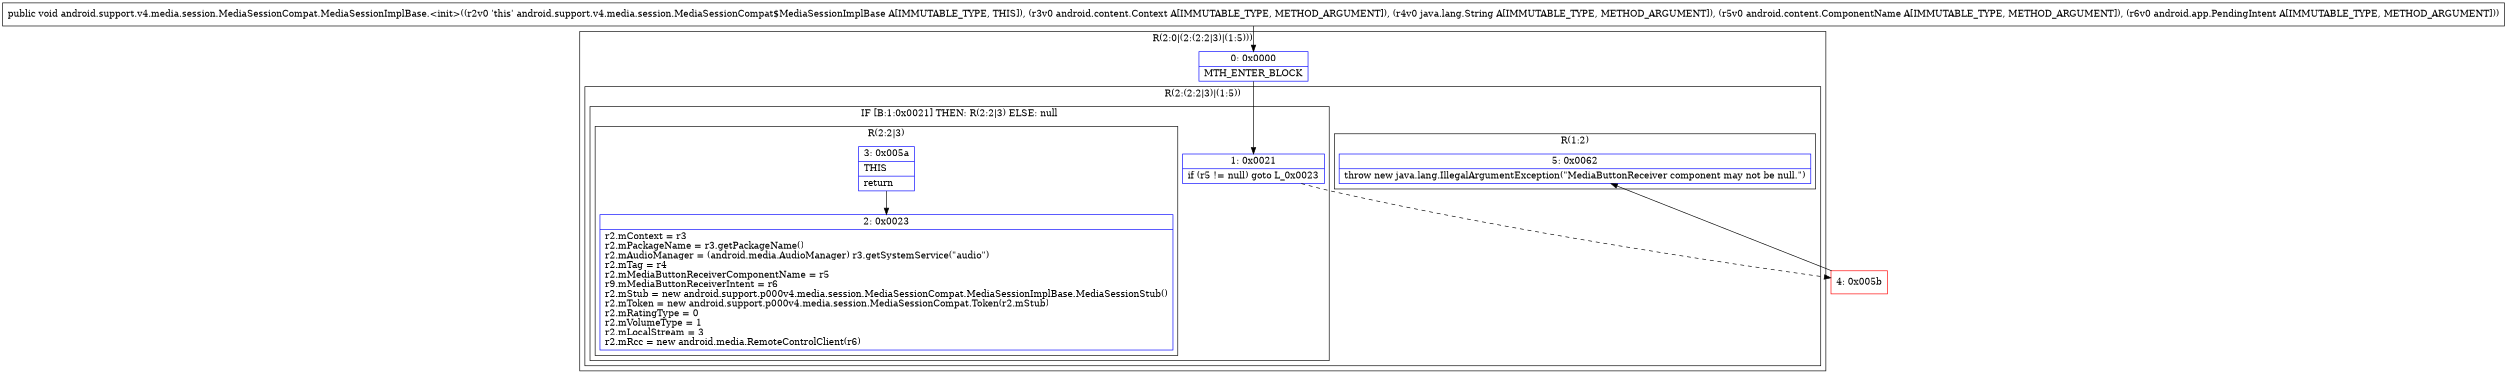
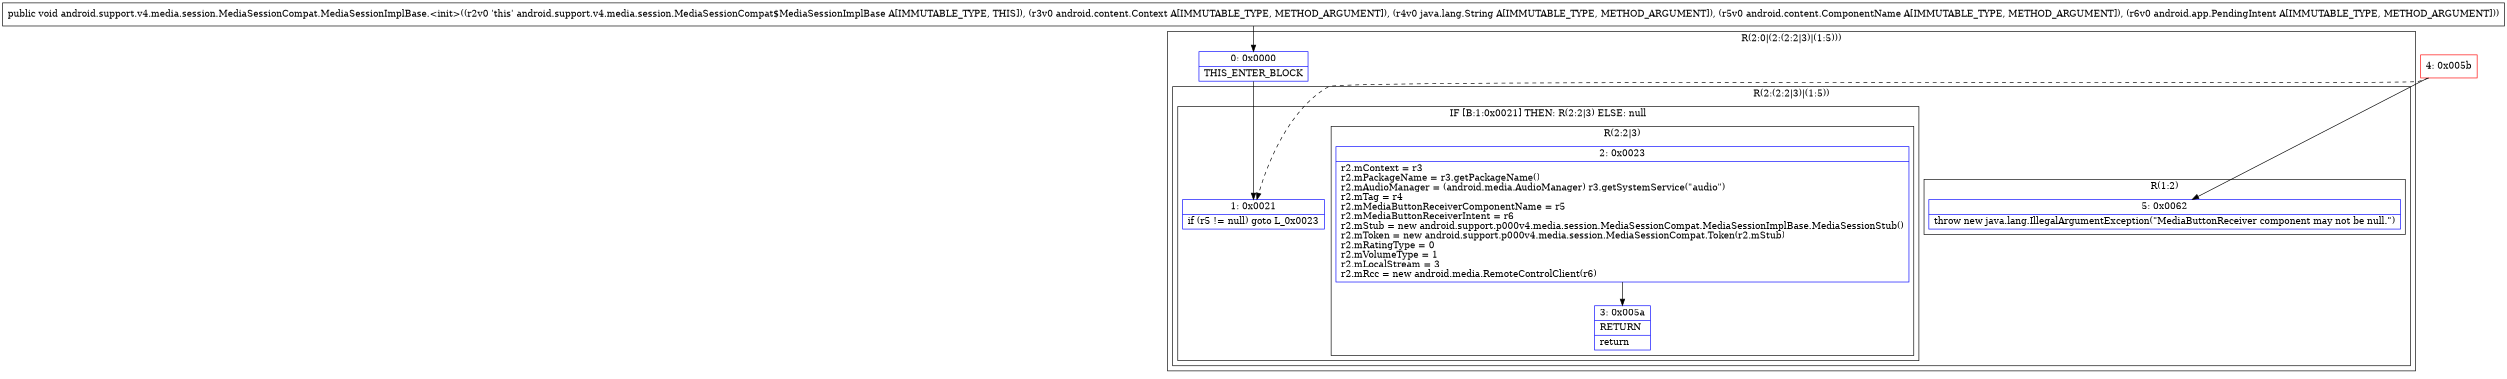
(1253, 73) -> (1253, 73)
(876, 168) -> (1621, 328)
(886, 200) -> (1622, 291)
(1562, 236) -> (1814, 83)
(692, 285) -> (1428, 217)
